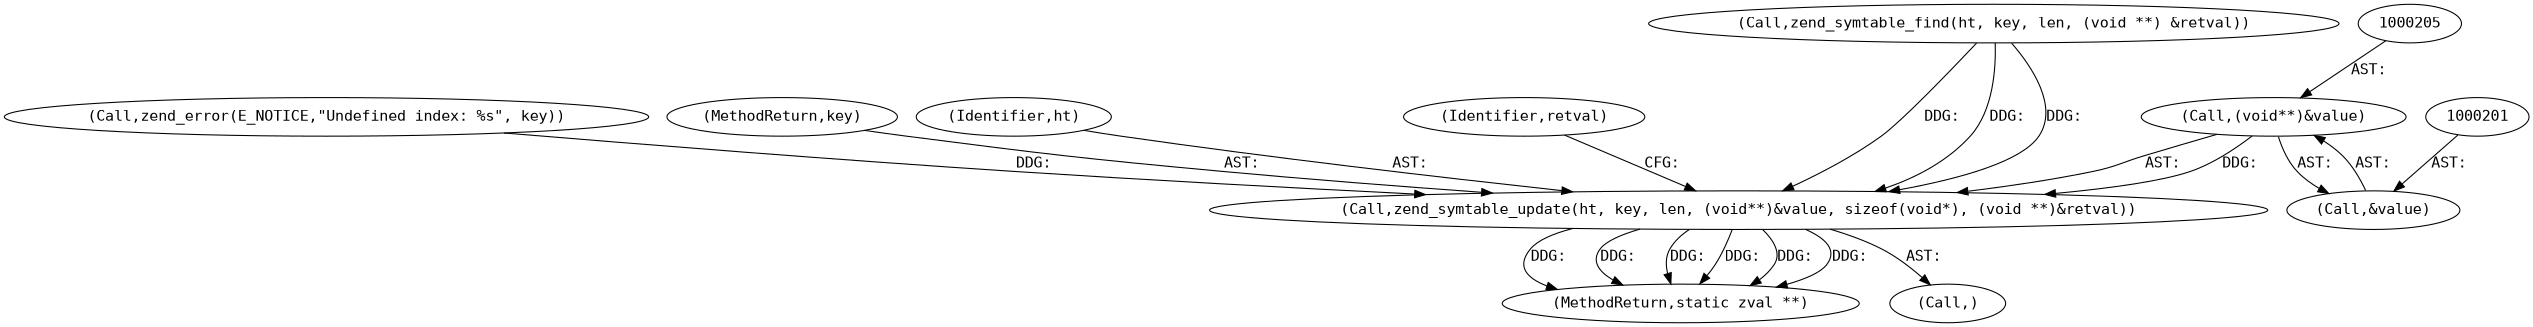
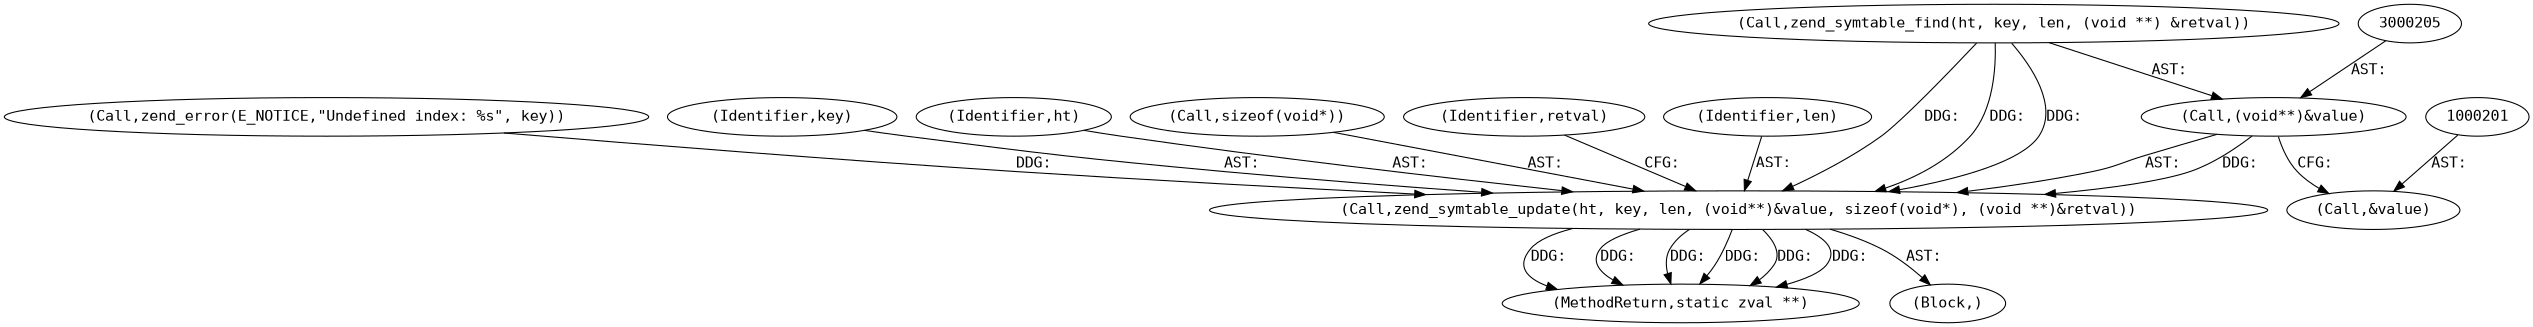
(2410, 24) -> (2410, 24)
(782, 117) -> (782, 117)
none -> (1257, 117)
none -> (1768, 117)
(2348, 162) -> (2130, 69)
(2320, 164) -> (2320, 164)
(1948, 303) -> (1948, 303)
